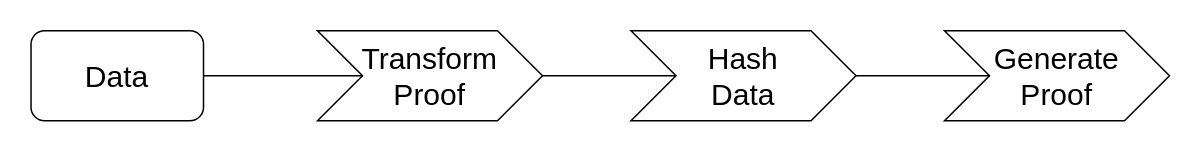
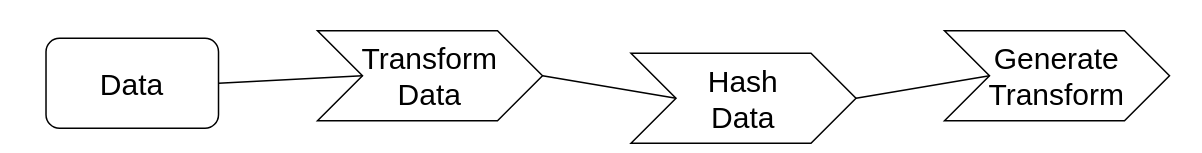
(117, 76) -> (132, 83)
(430, 76) -> (430, 76)
(743, 76) -> (743, 98)
(1057, 76) -> (1057, 76)
